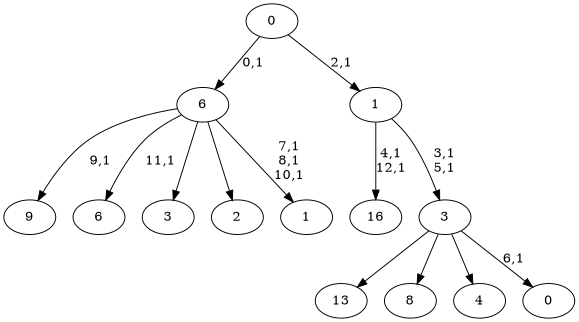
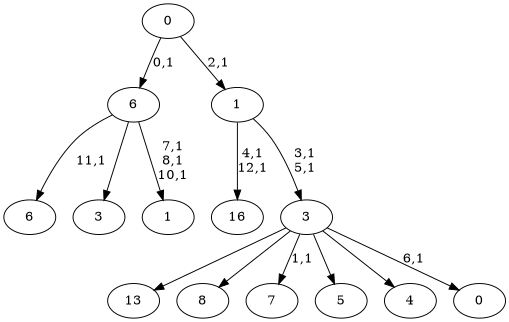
(30, 217) -> none
(237, 217) -> none
none -> (272, 301)
none -> (341, 301)
